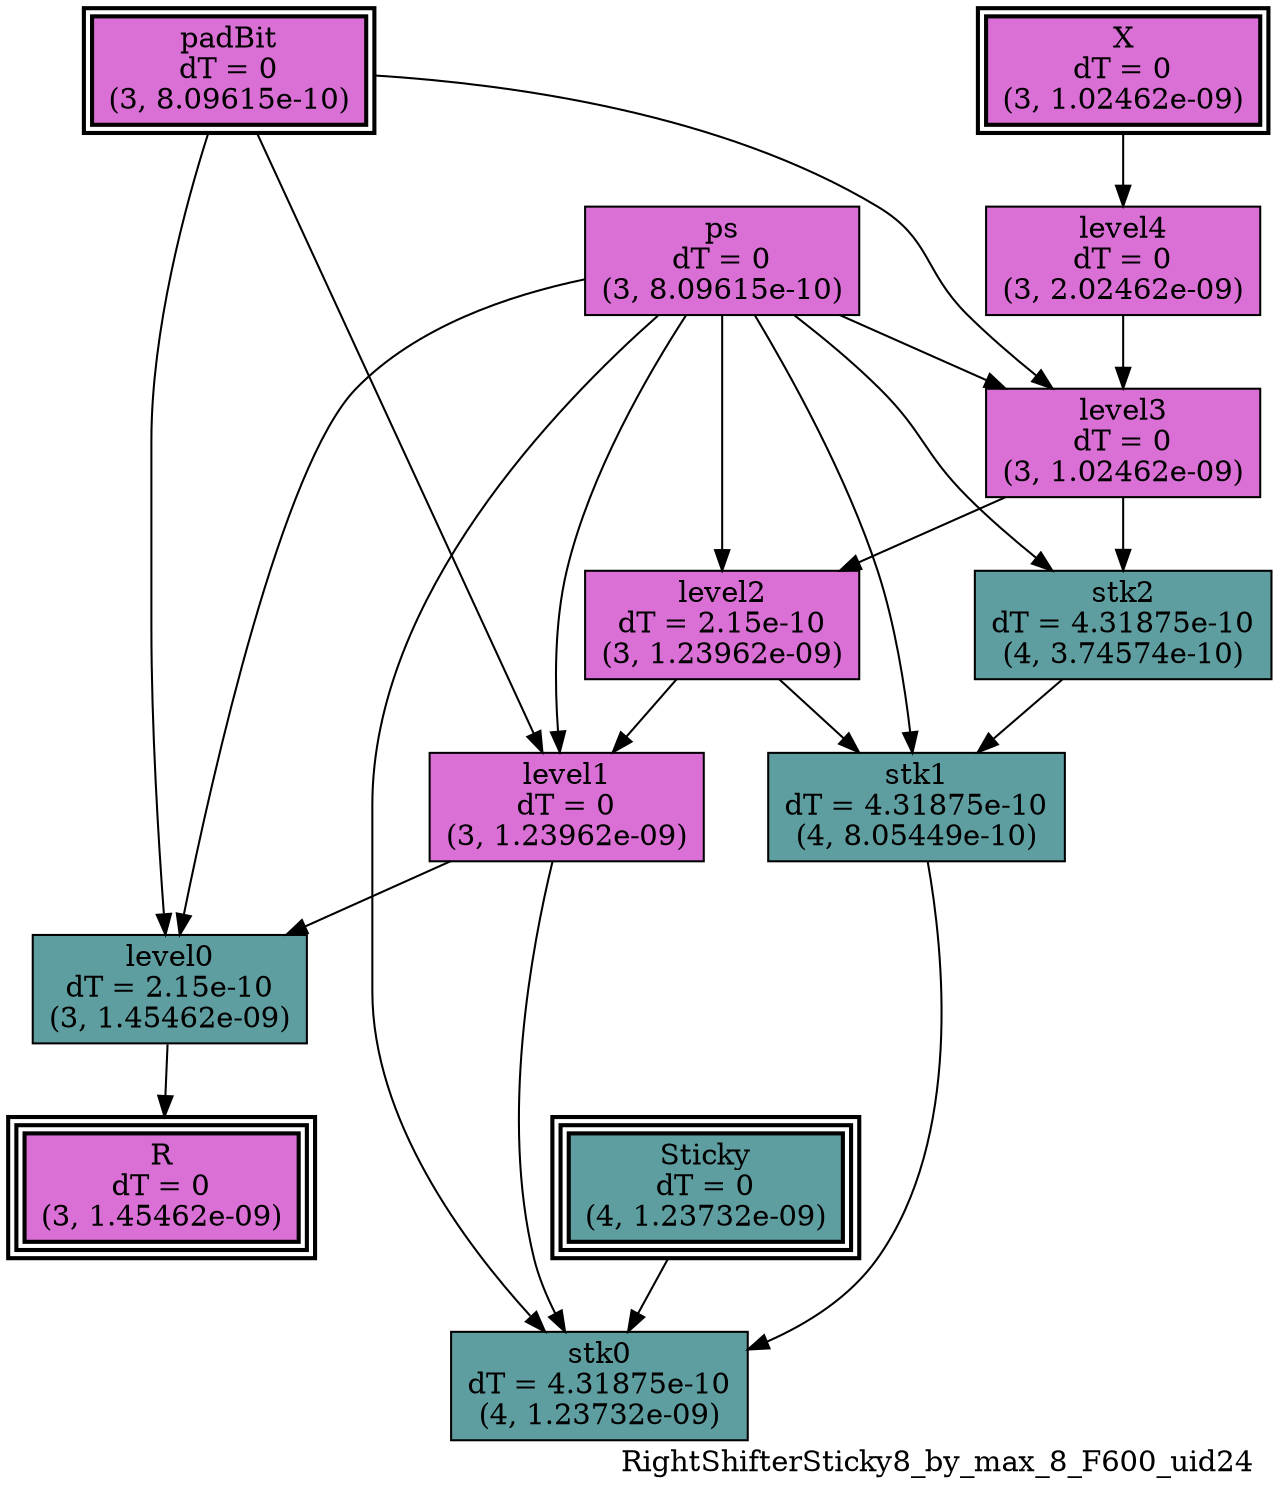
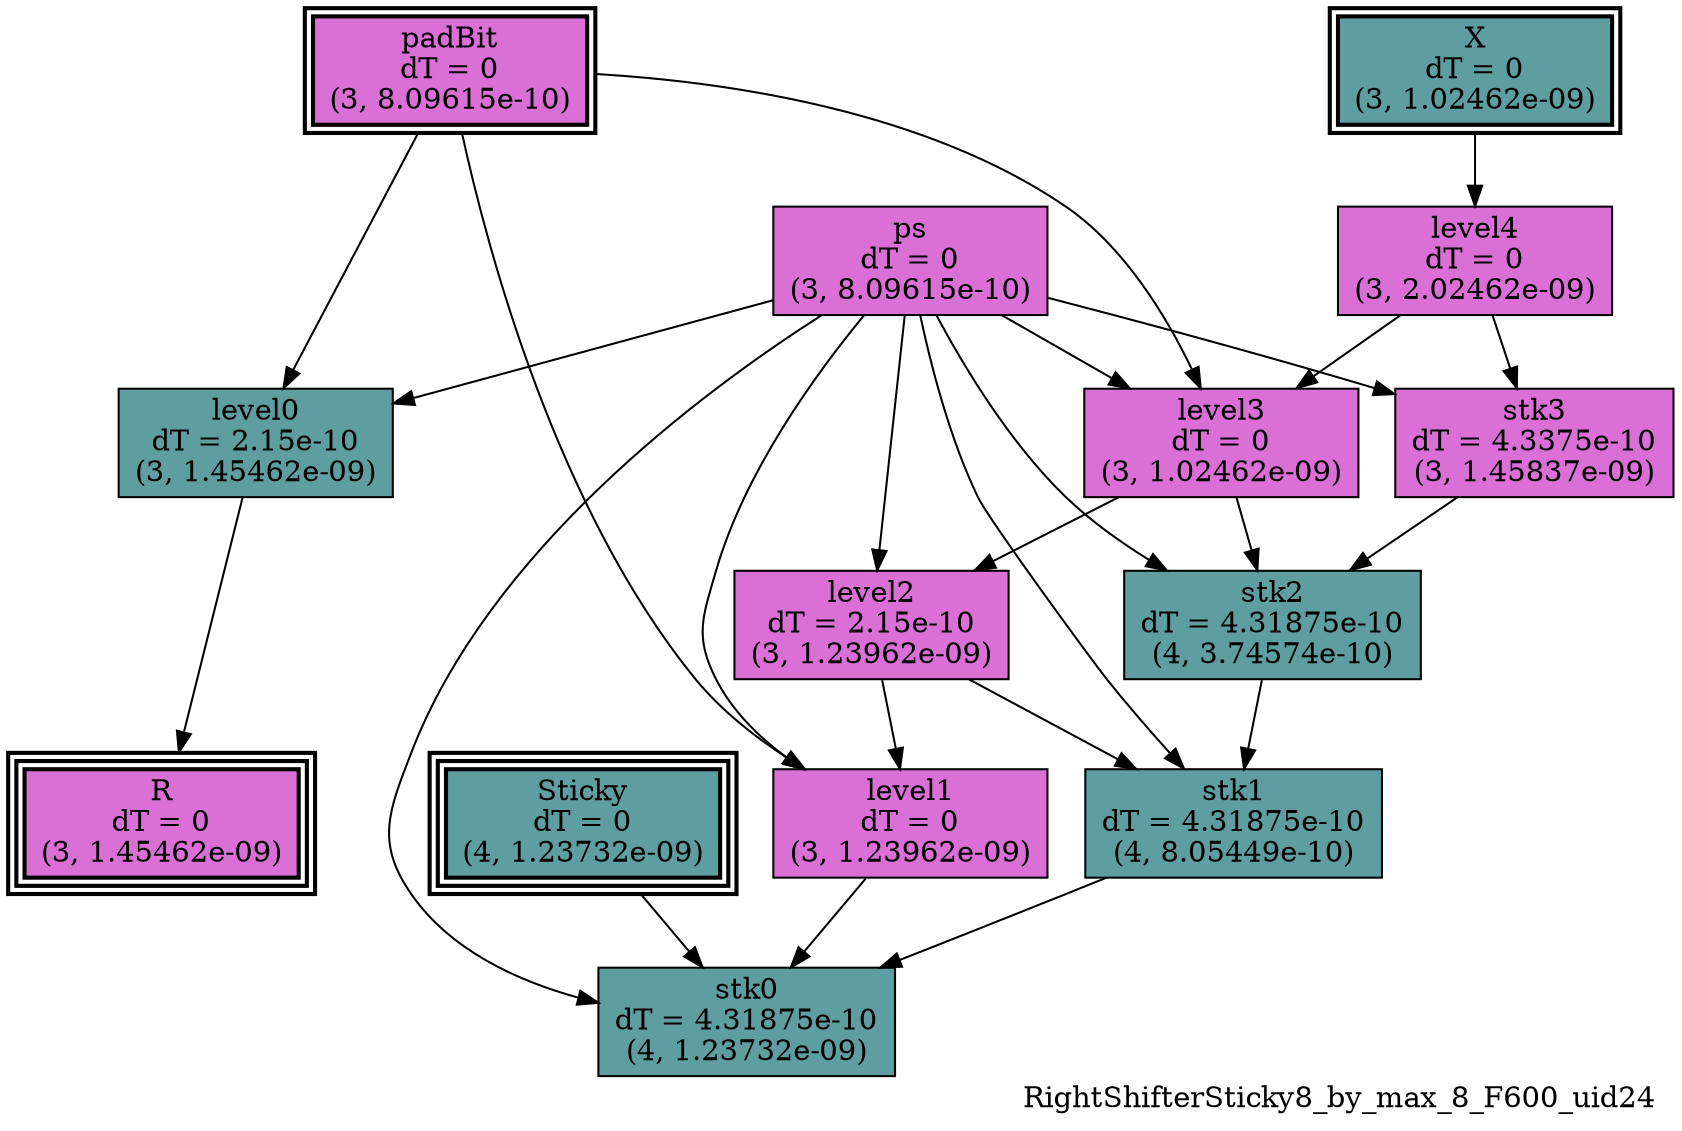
(1123, 71) -> (1475, 71)
none -> (1534, 443)
(385, 891) -> none
